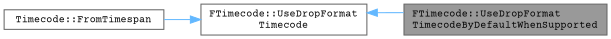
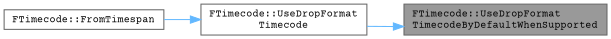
(391, 13) -> (380, 26)
(84, 20) -> (84, 20)
